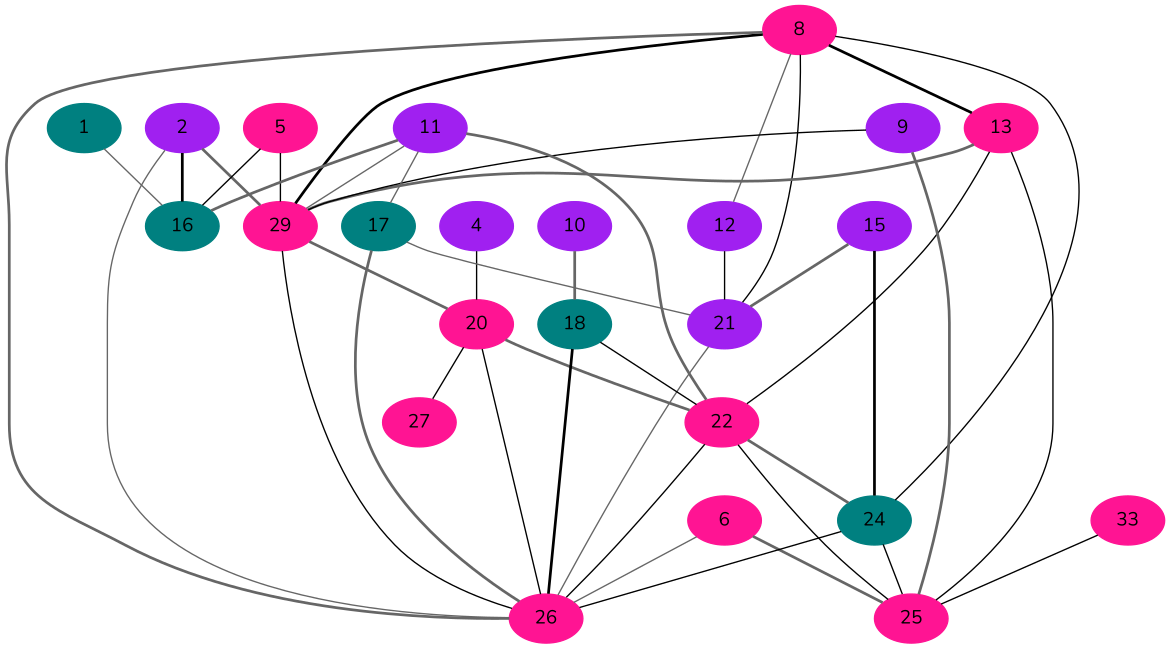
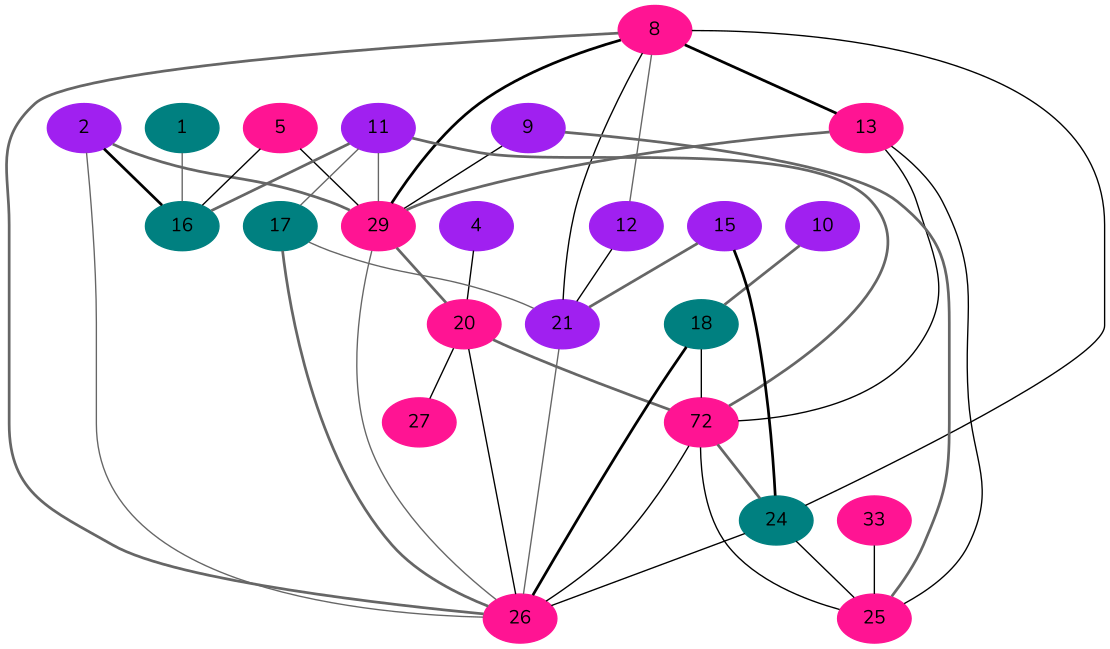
(722, 422) -> (701, 422)
(342, 469) -> (371, 448)
(725, 520) -> none
